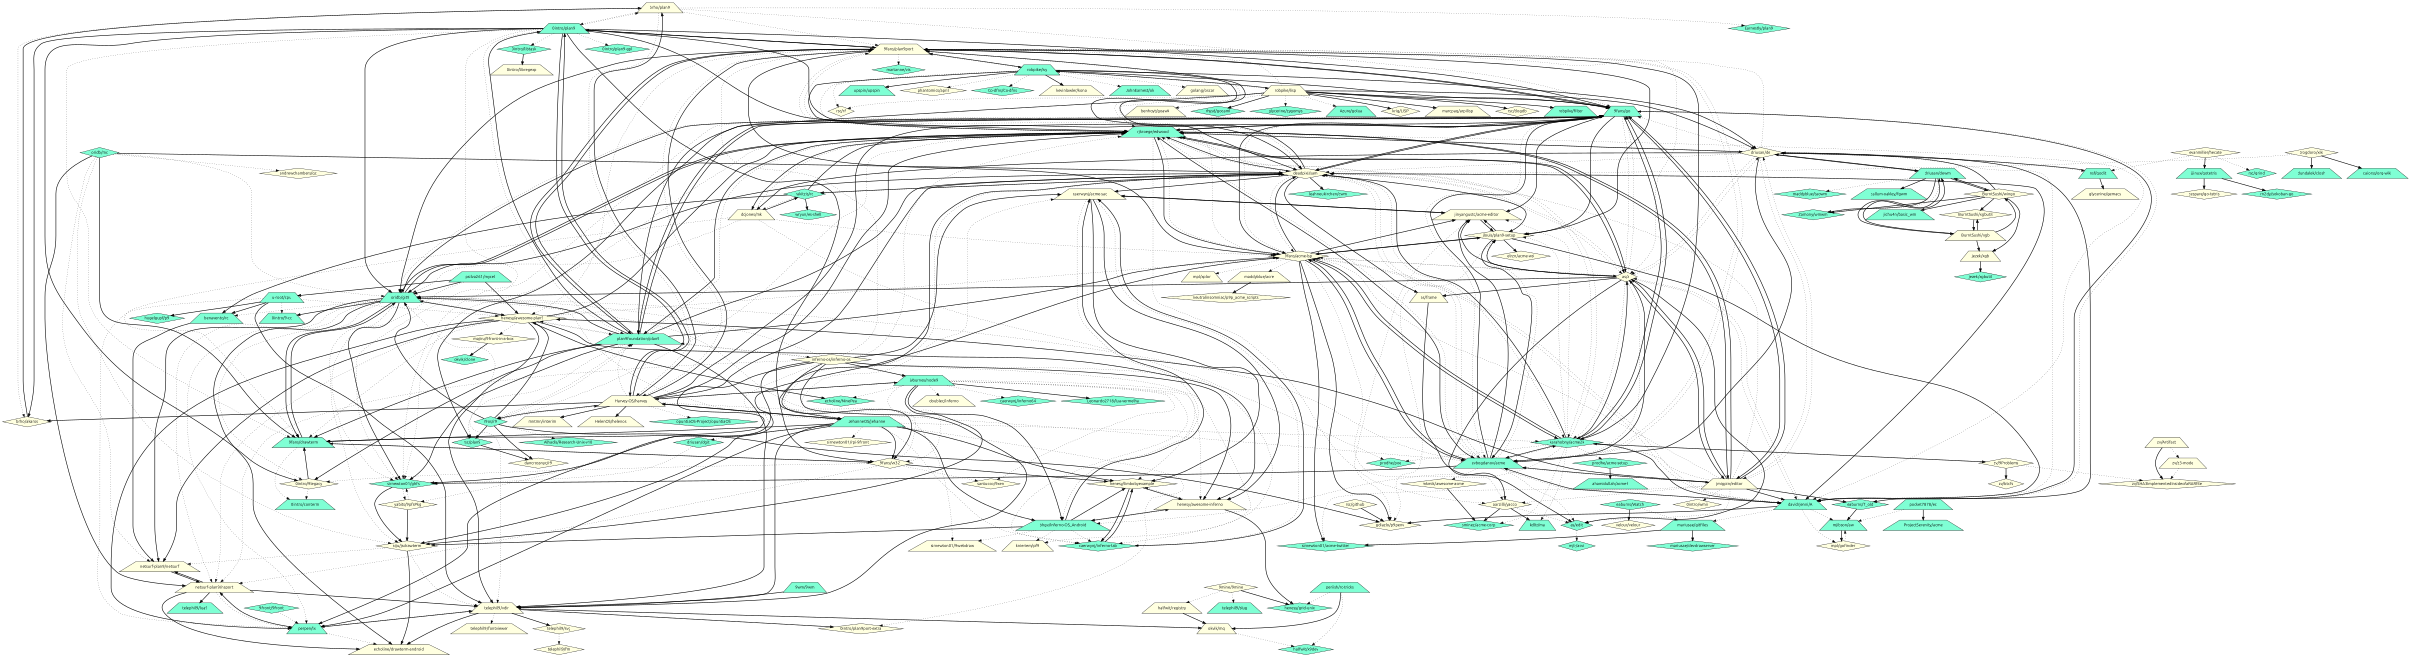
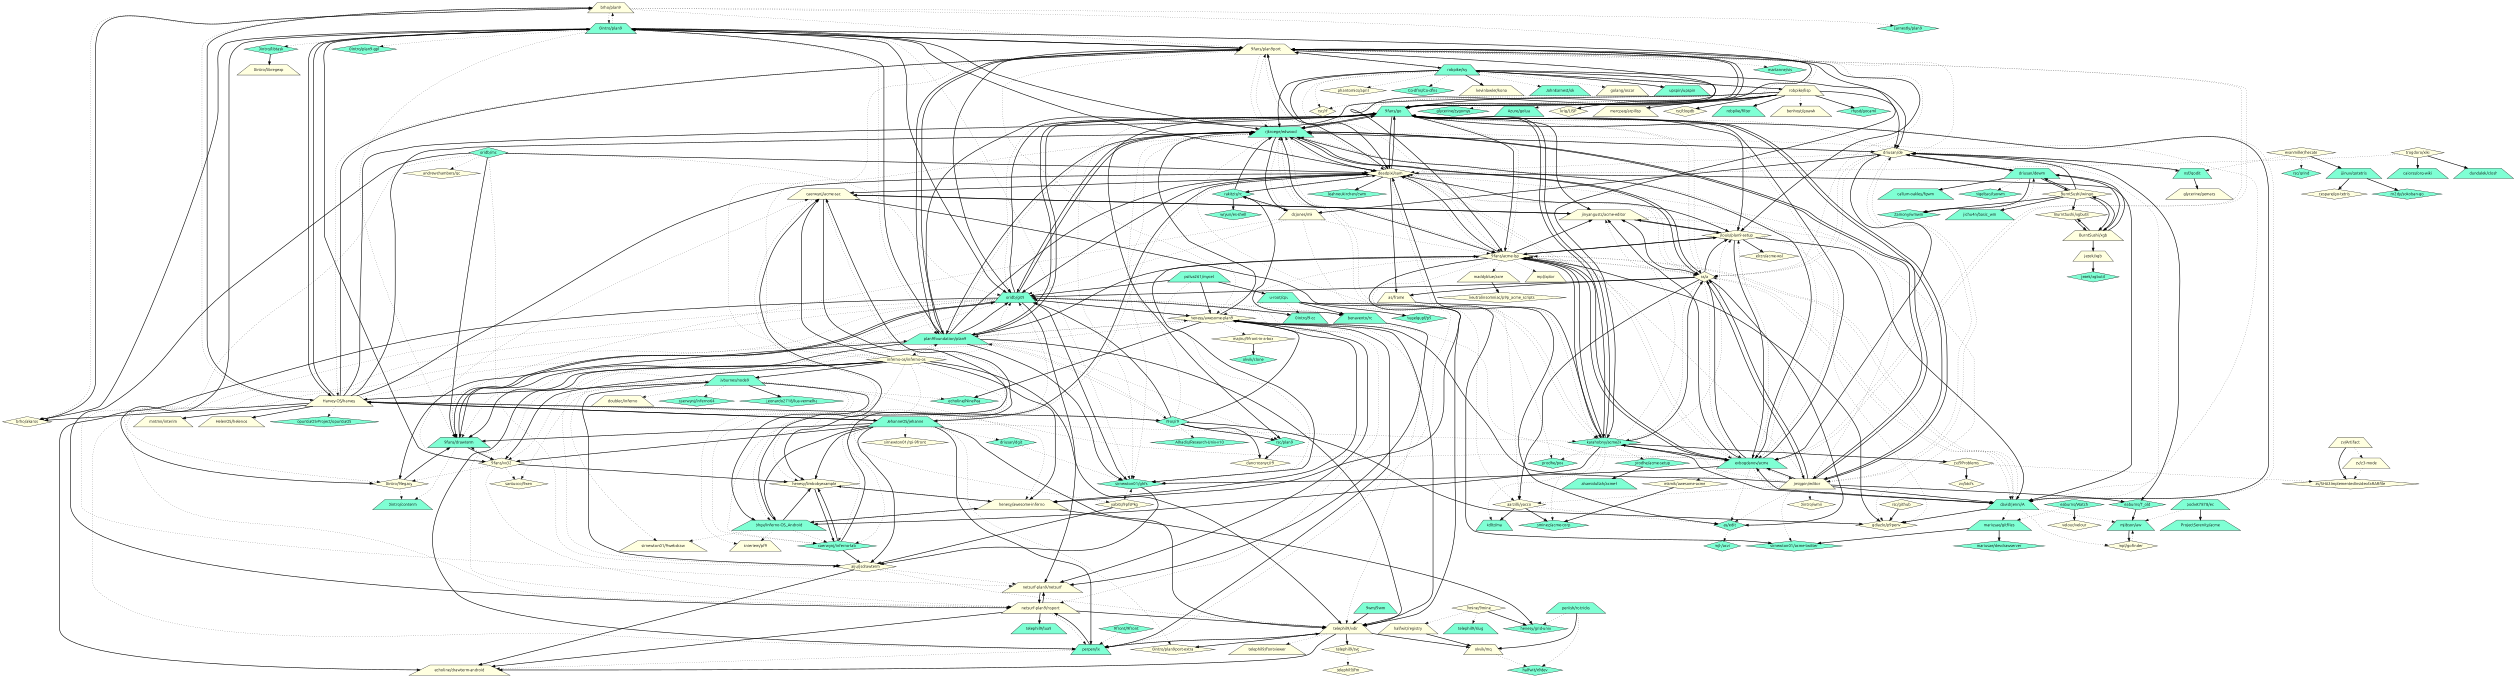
(1810, 194) -> (1990, 194)
(2017, 226) -> (2107, 209)
(1334, 492) -> (1214, 505)
(728, 536) -> (850, 556)
